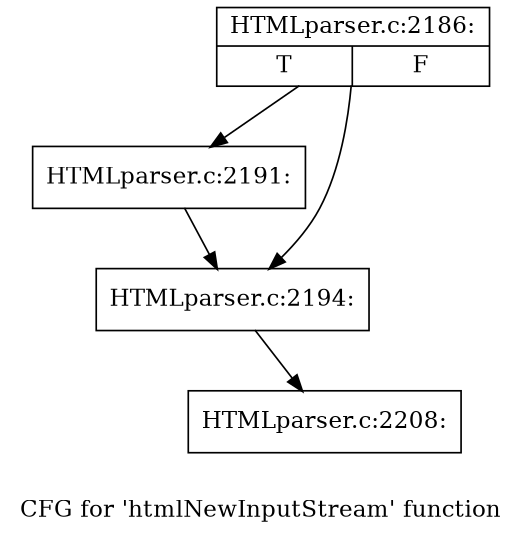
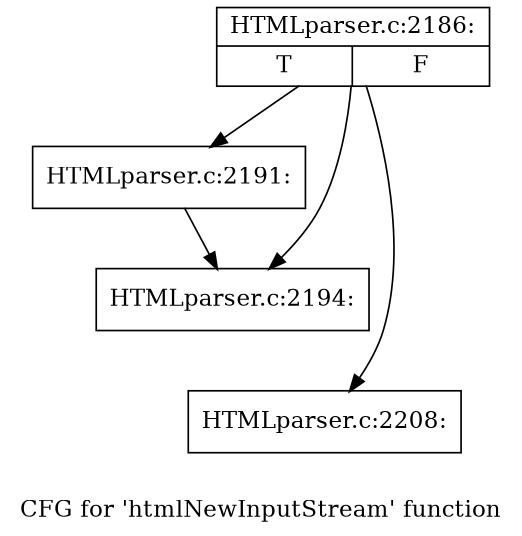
(274, 354) -> (394, 234)
